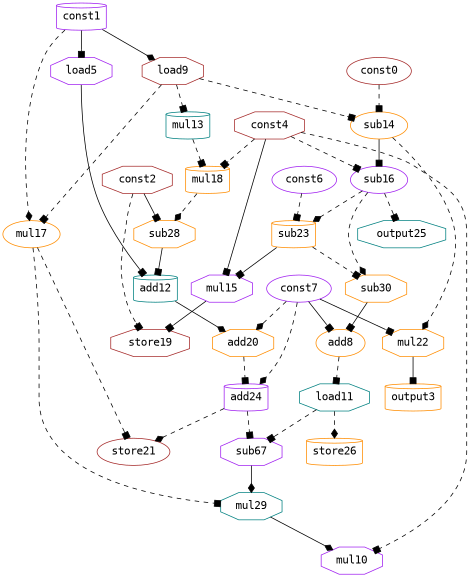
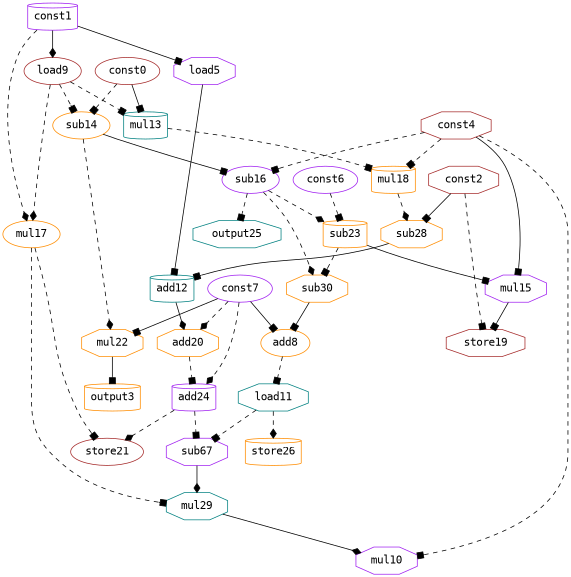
(173, 71) -> (53, 71)
none -> (135, 95)
(104, 150) -> (41, 148)
